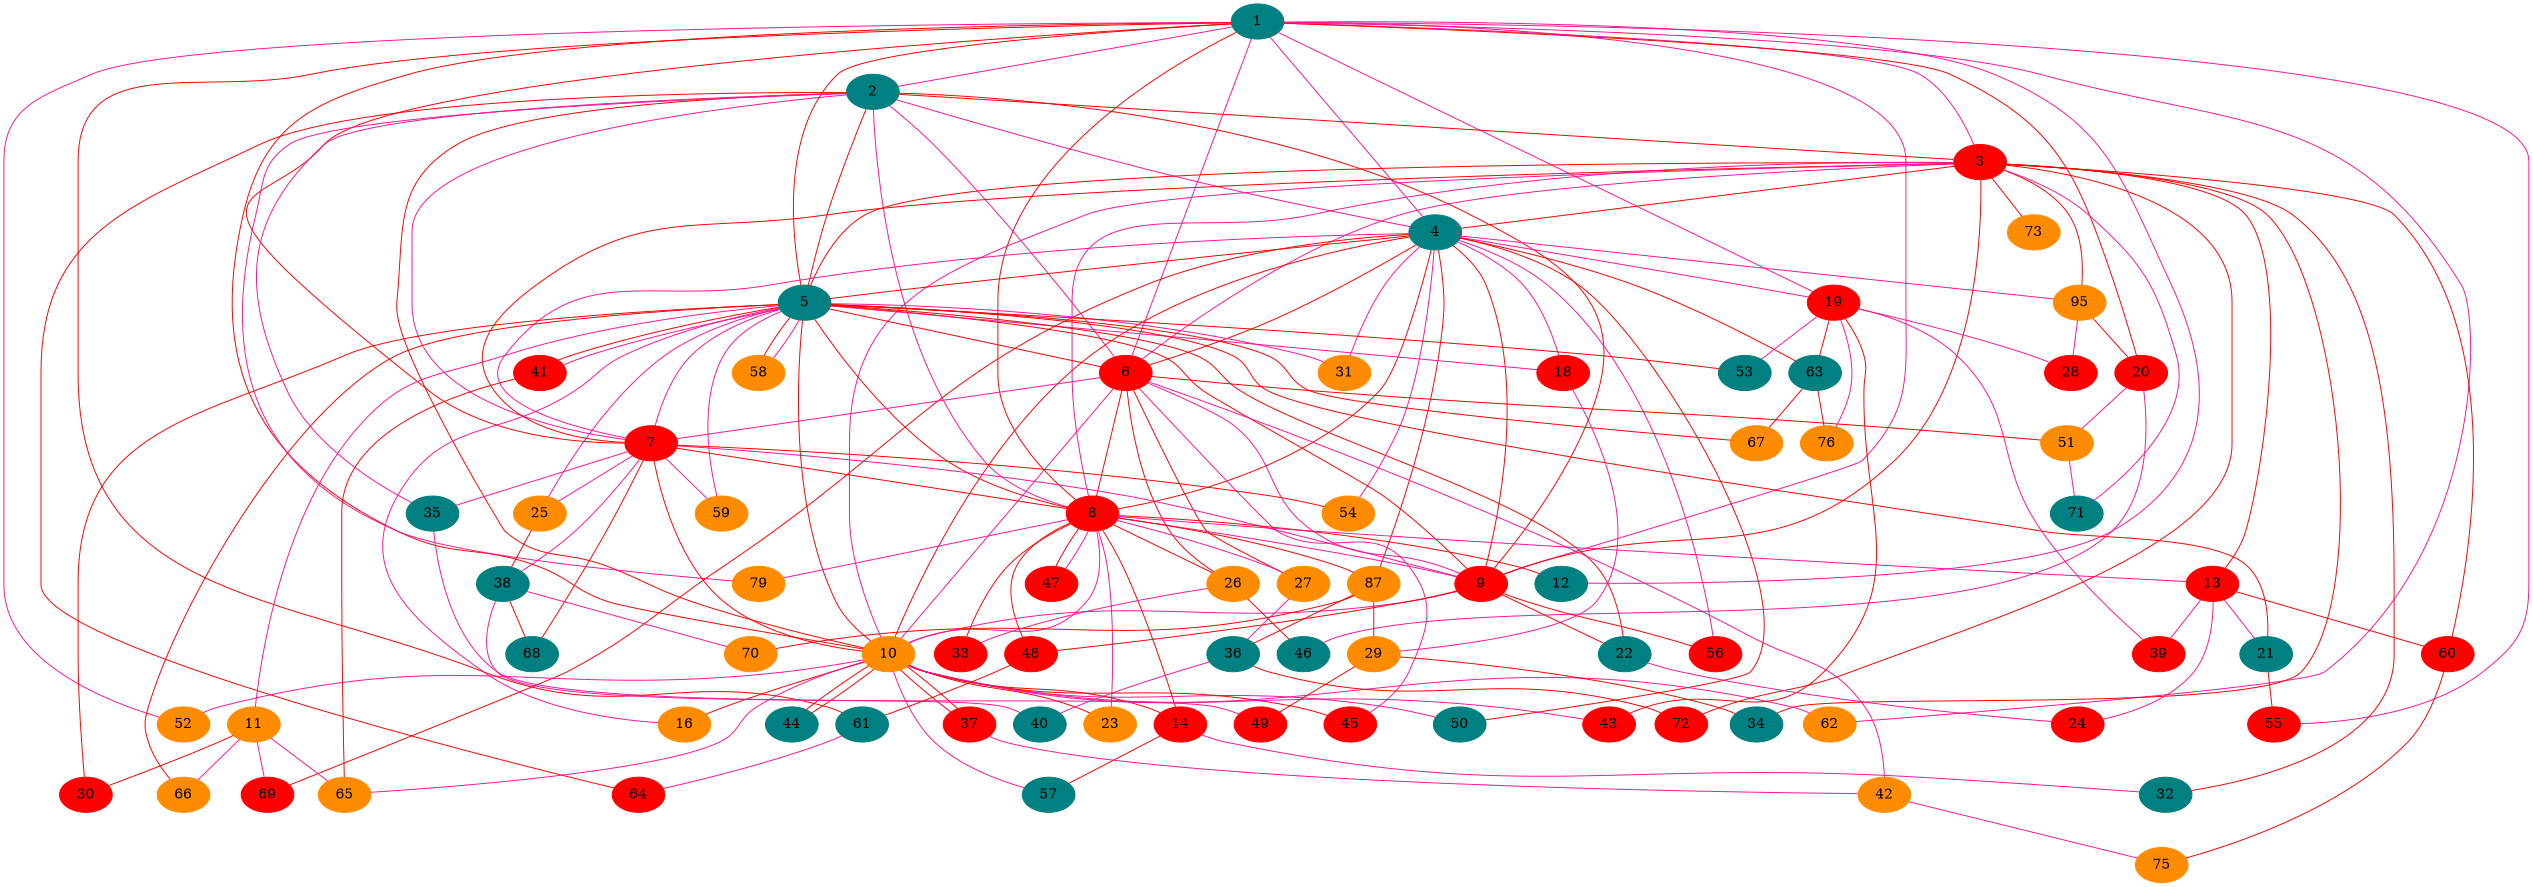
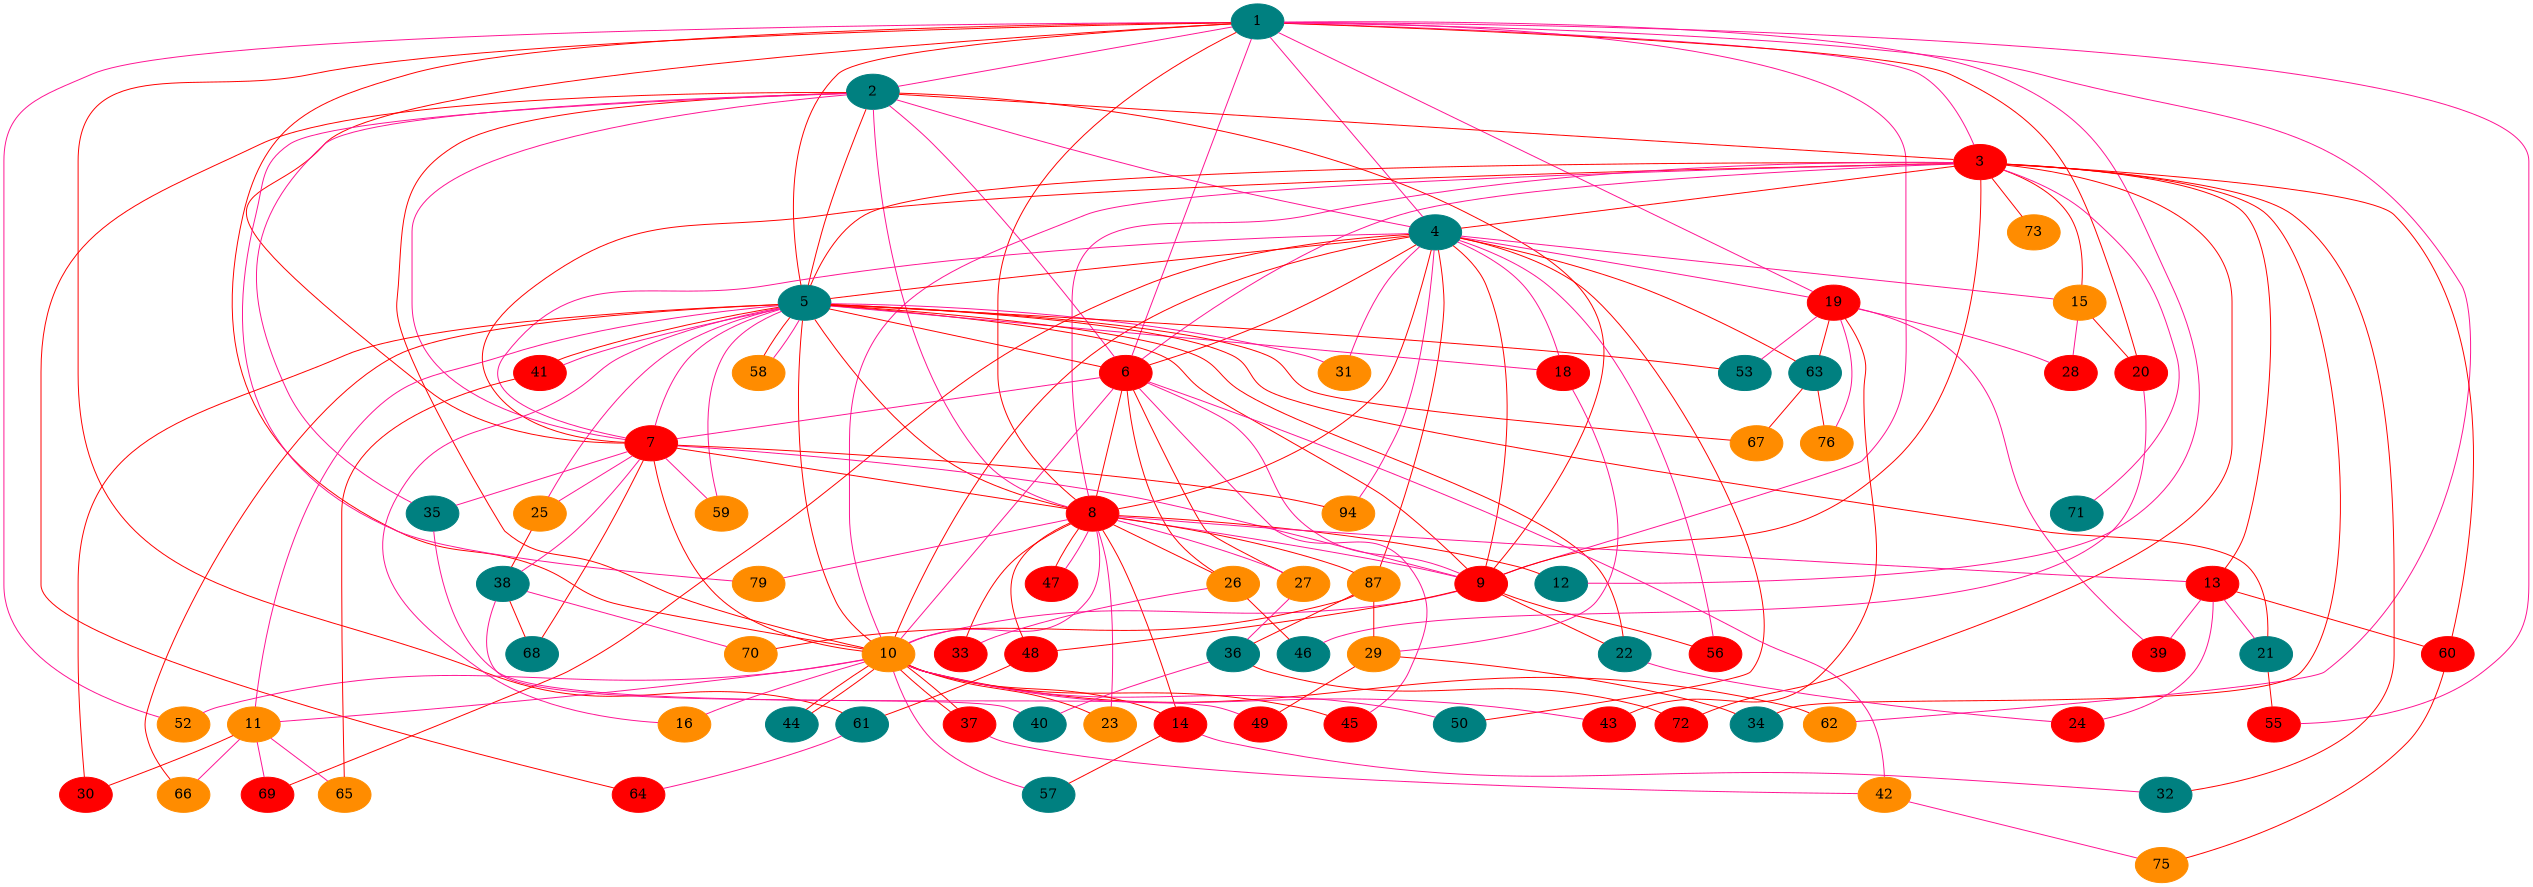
(2080, 303) -> (2080, 303)
(2067, 443) -> none
(1348, 514) -> (1348, 514)
(785, 686) -> (785, 686)
(1336, 692) -> (1336, 692)
(630, 765) -> (514, 702)
